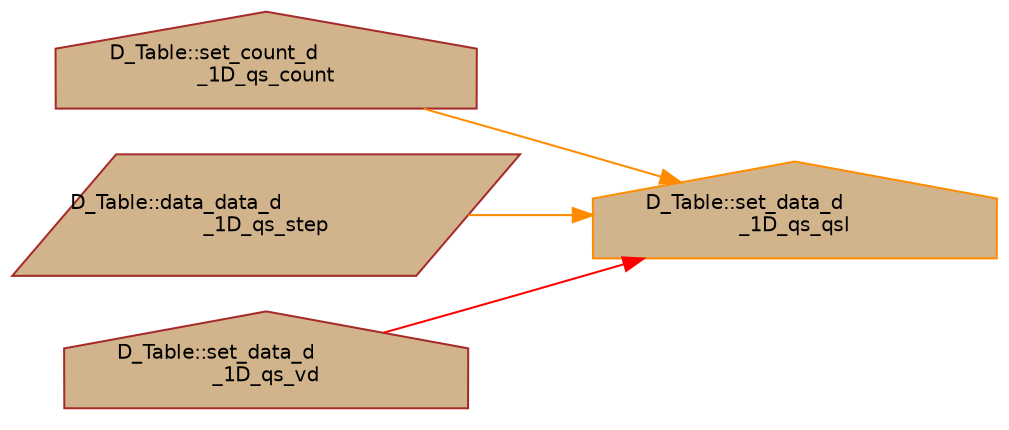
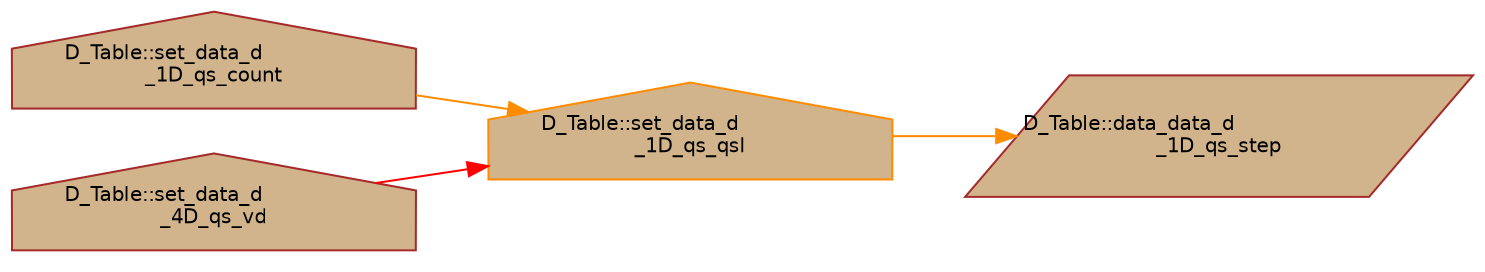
(266, 65) -> (214, 65)
(521, 215) -> (944, 136)
(266, 365) -> (214, 207)
